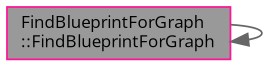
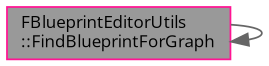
(119, 33) -> (119, 33)
